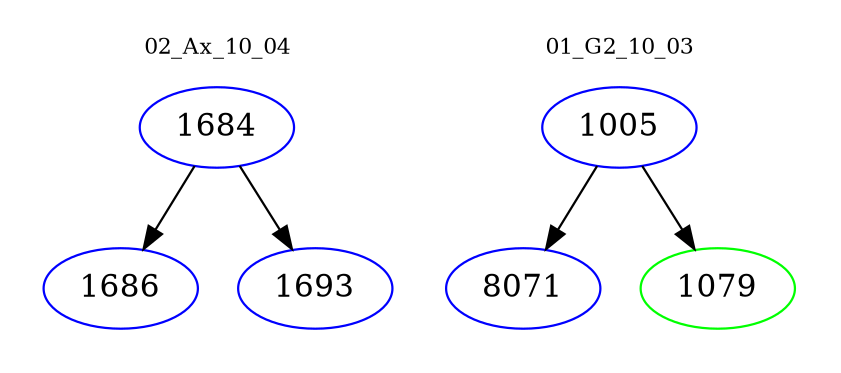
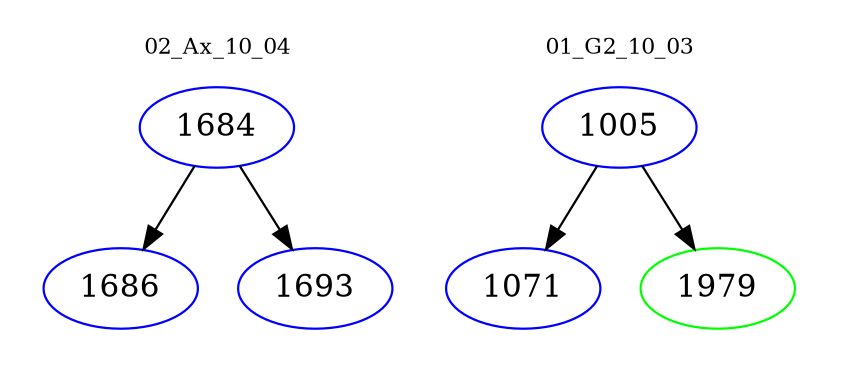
(523, 288) -> (523, 288)
(718, 288) -> (718, 288)
